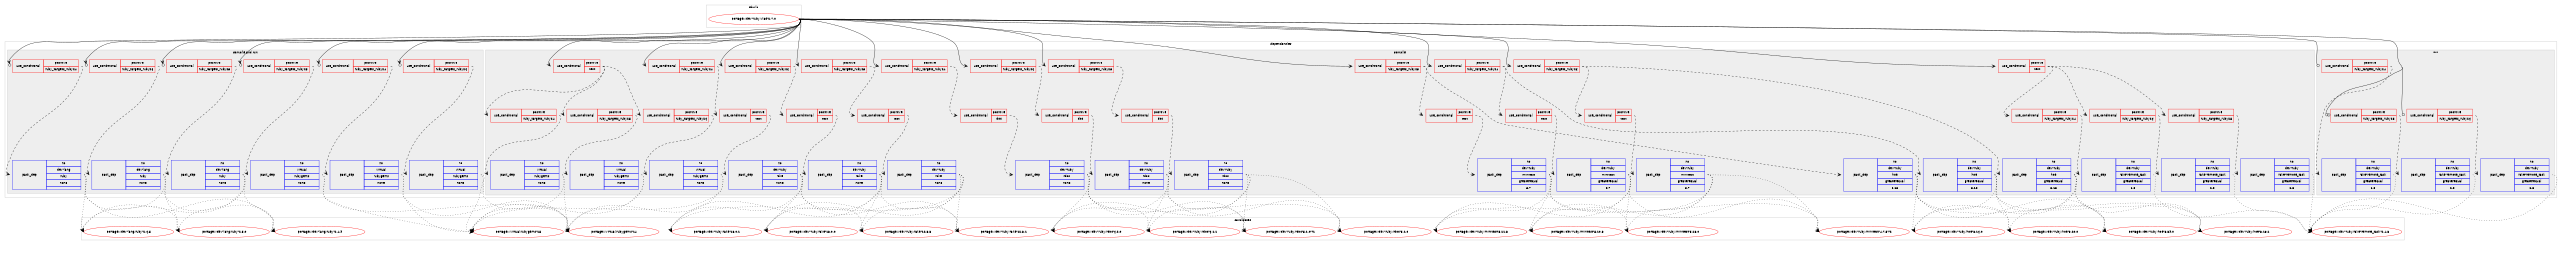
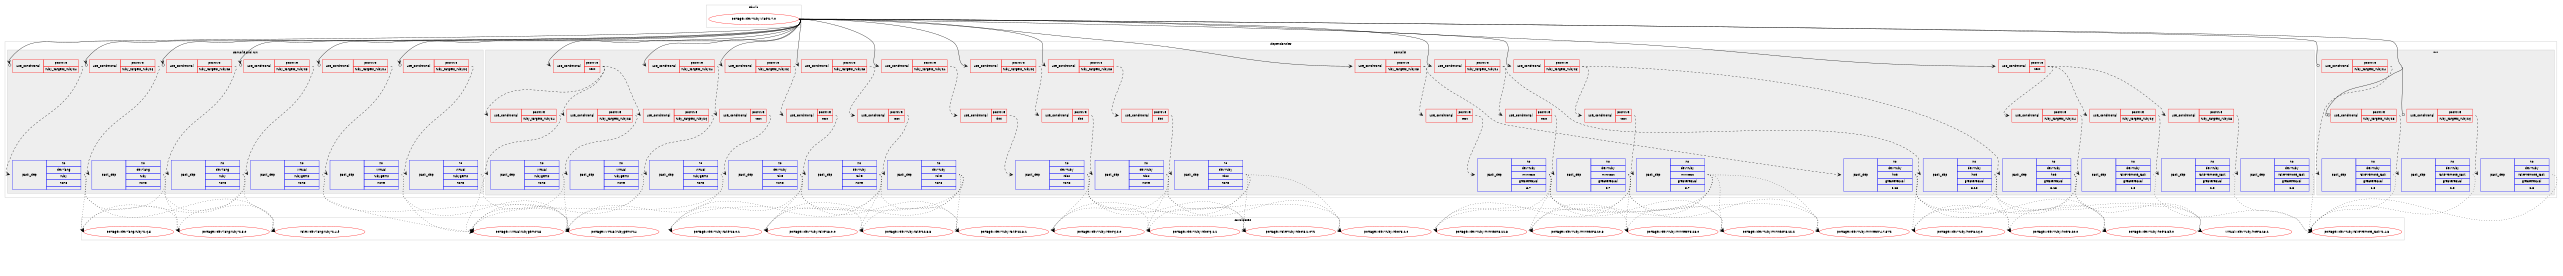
(320, 232) -> (320, 232)
(1291, 232) -> (1291, 232)
none -> (1769, 232)
(2247, 232) -> (2247, 232)
